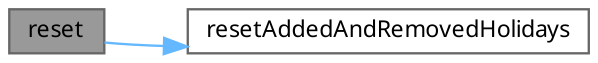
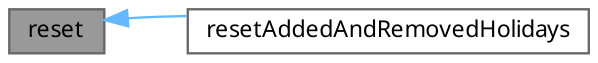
(134, 45) -> (158, 17)
